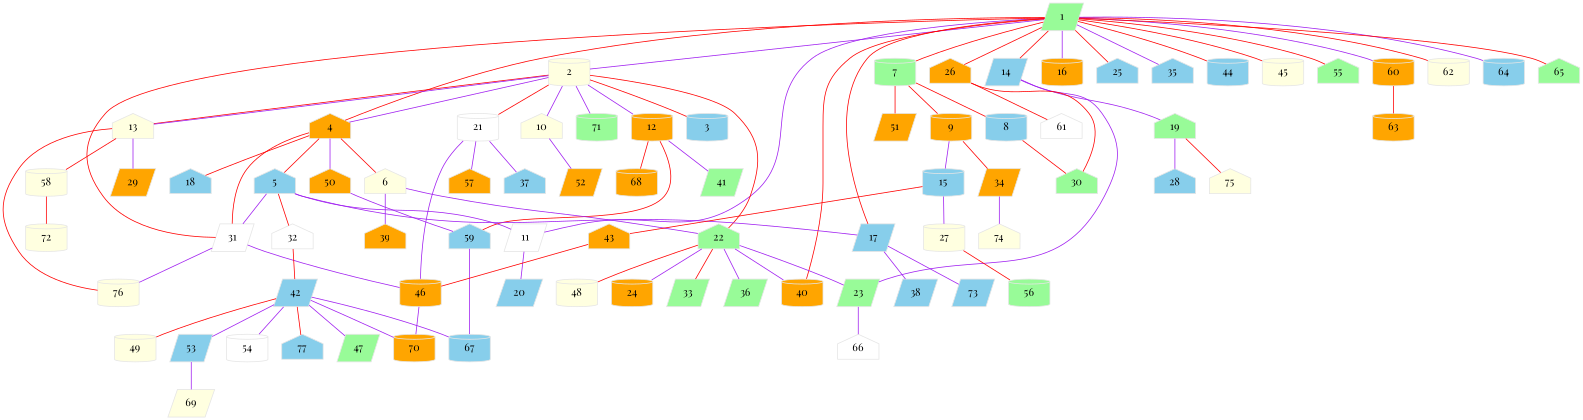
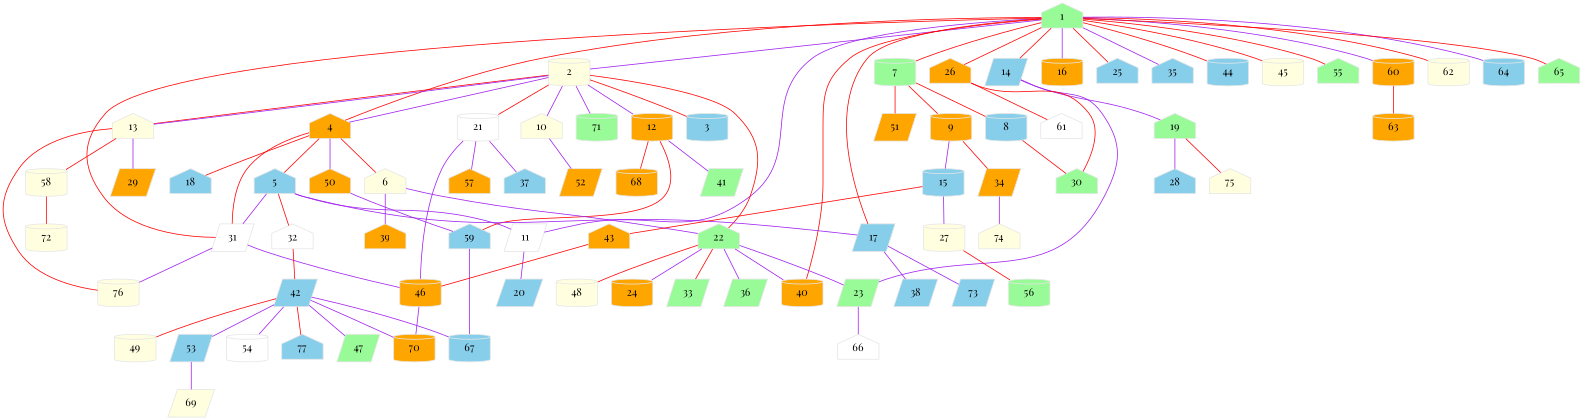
(1062, 17) -> (1062, 17)
